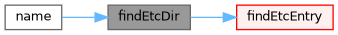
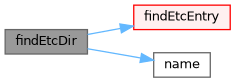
(78, 17) -> (114, 53)
